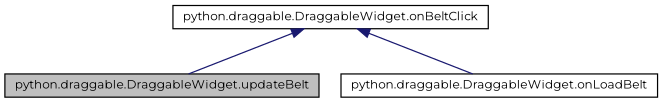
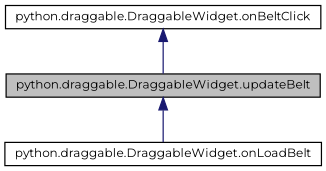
(421, 54) -> (163, 126)
